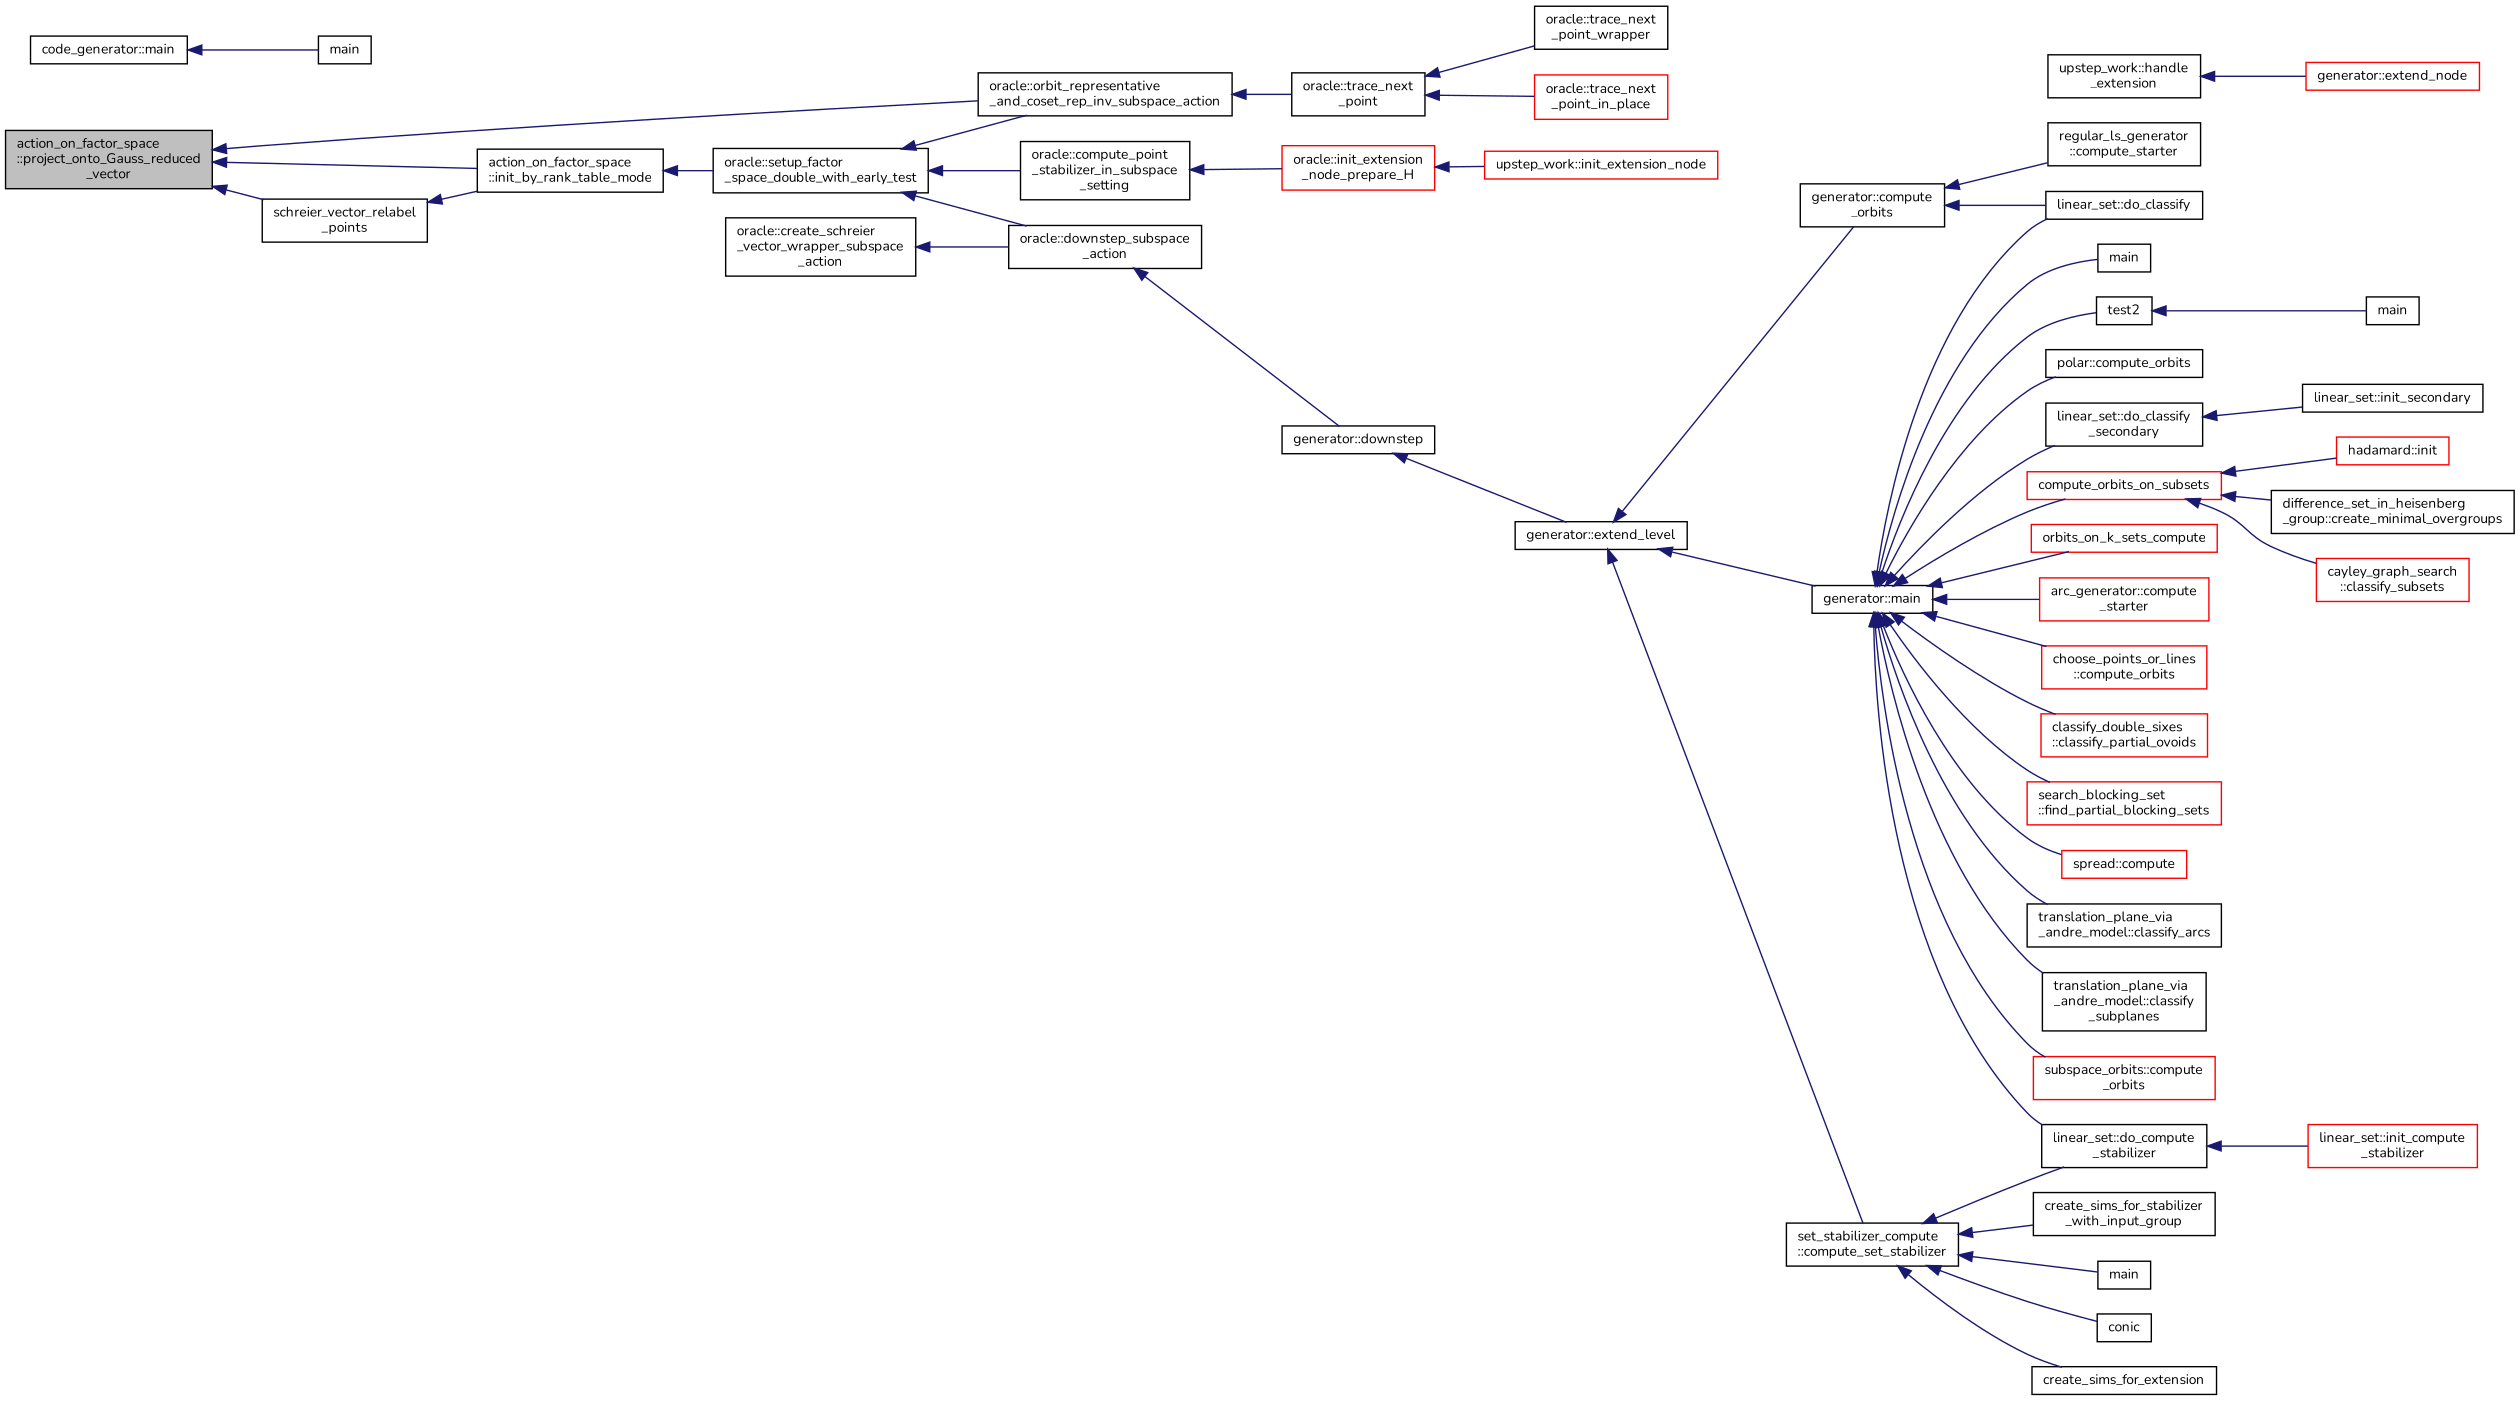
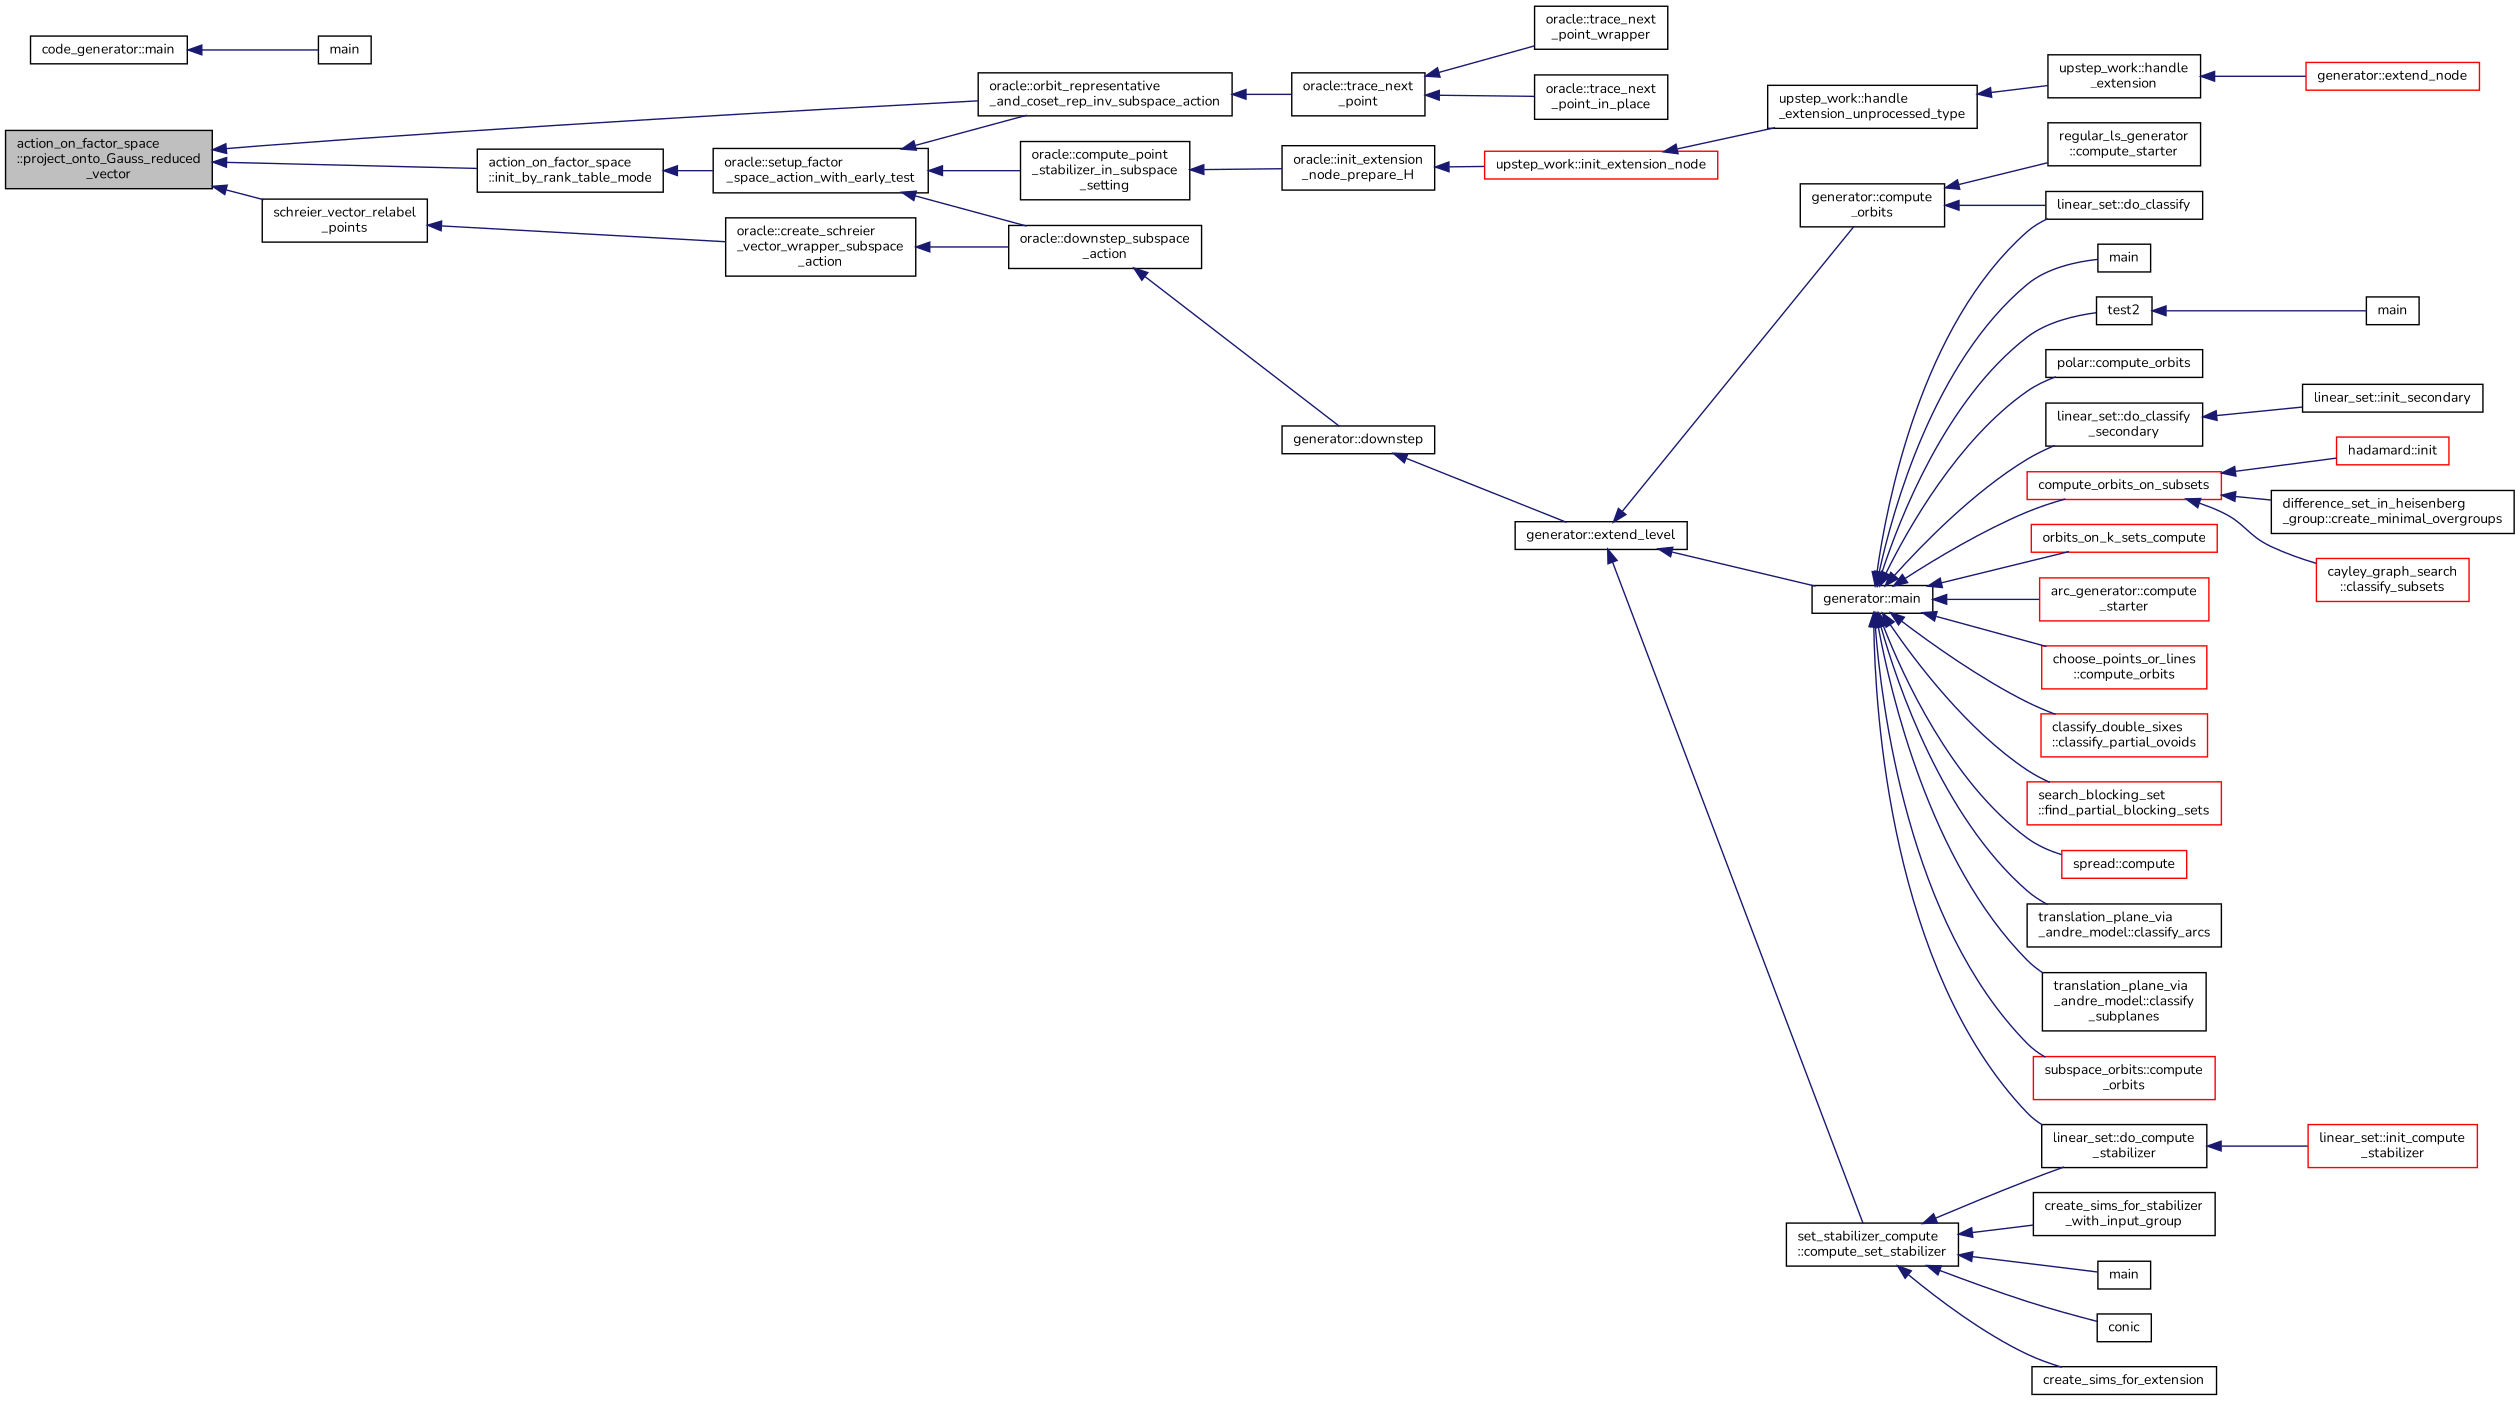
(1601, 97) -> (1601, 97)
none -> (1872, 107)
(1358, 168) -> (1358, 168)
(821, 171) -> (821, 171)
(459, 195) -> (584, 234)
